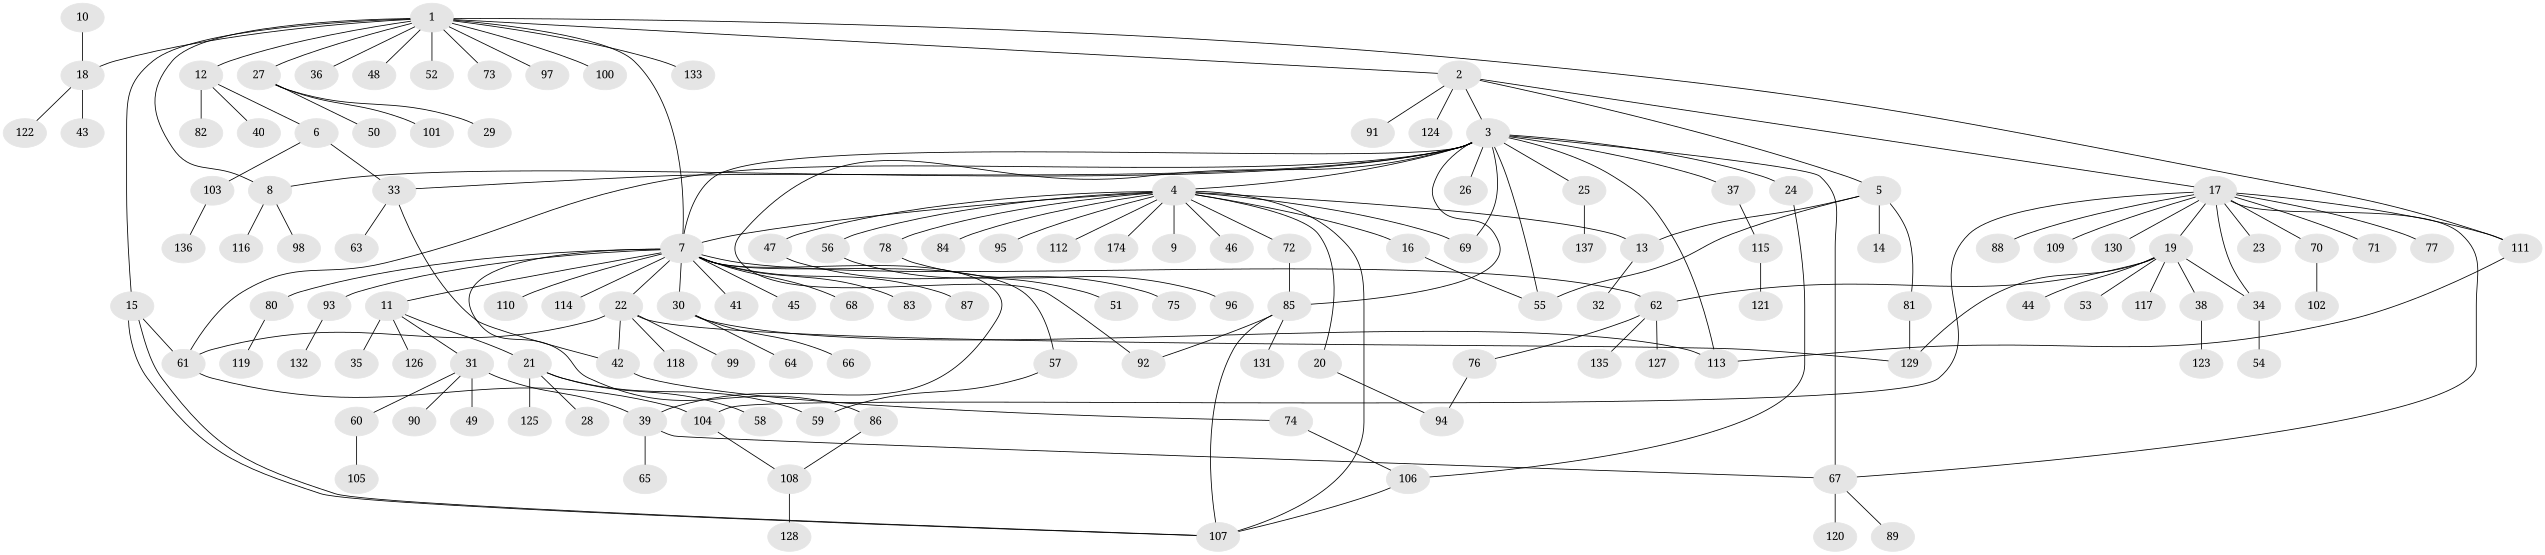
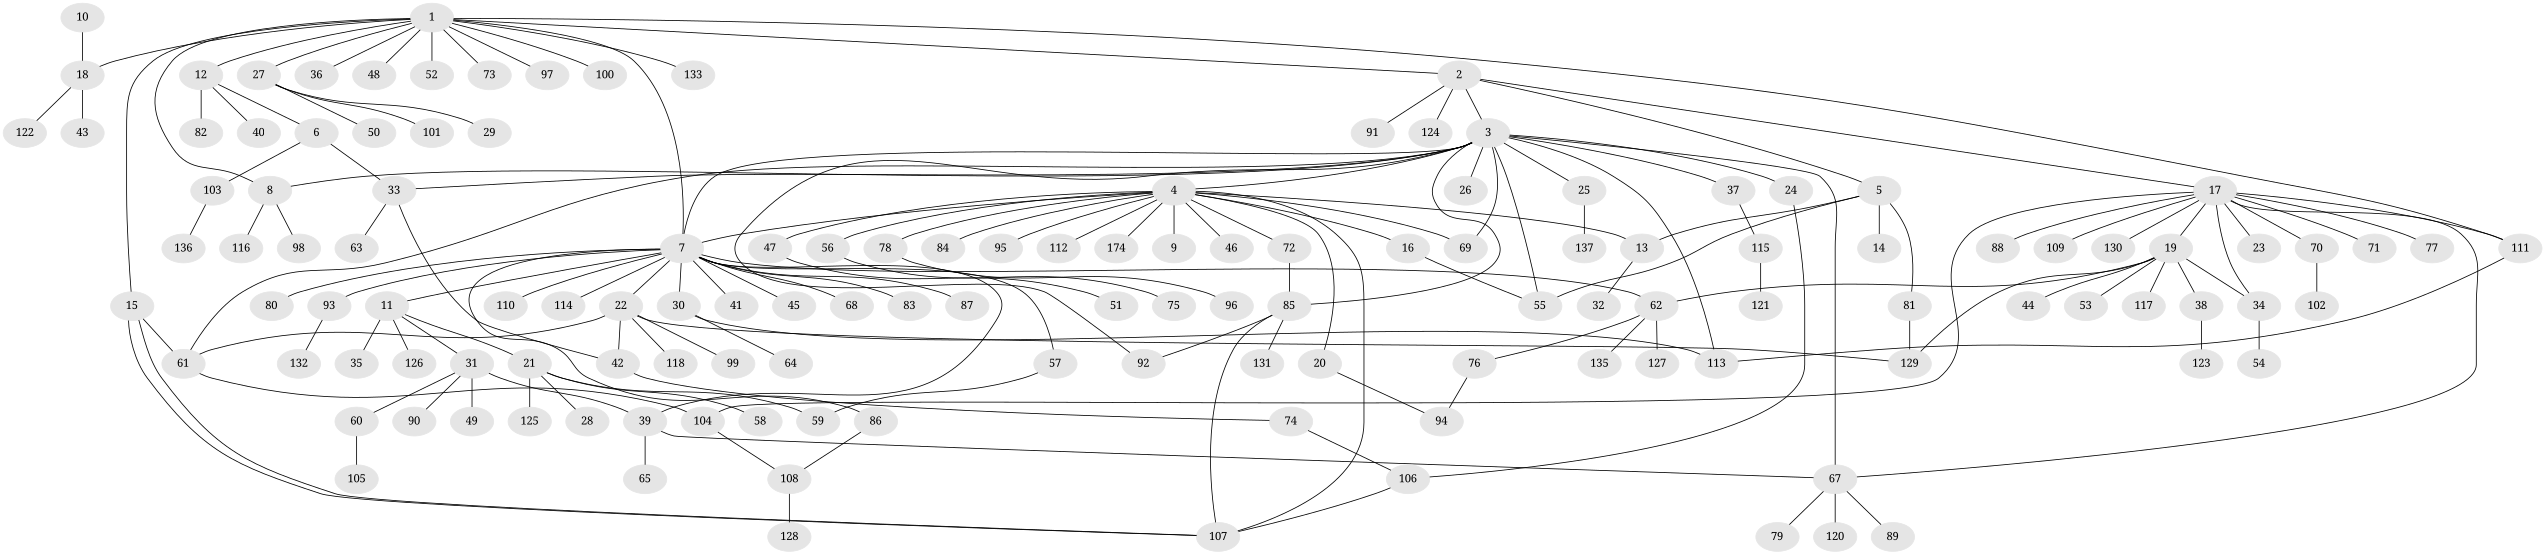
(241, 364) -> none
(849, 364) -> none
none -> (1777, 537)
